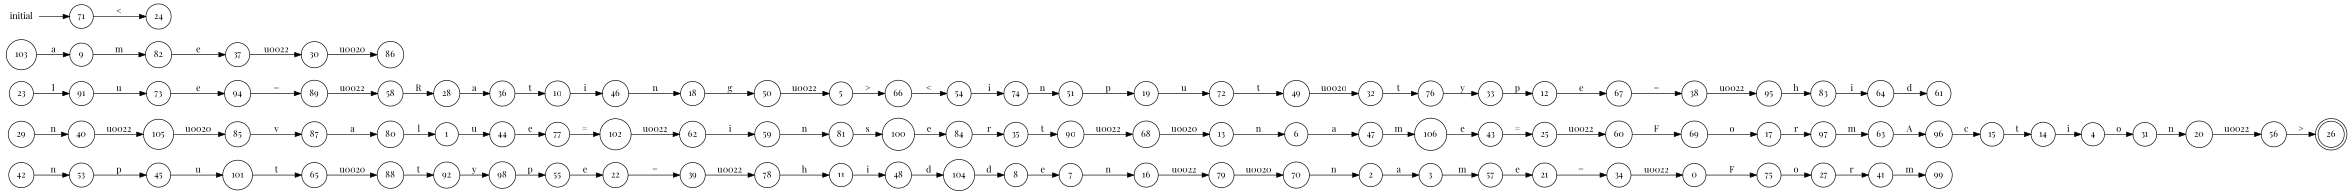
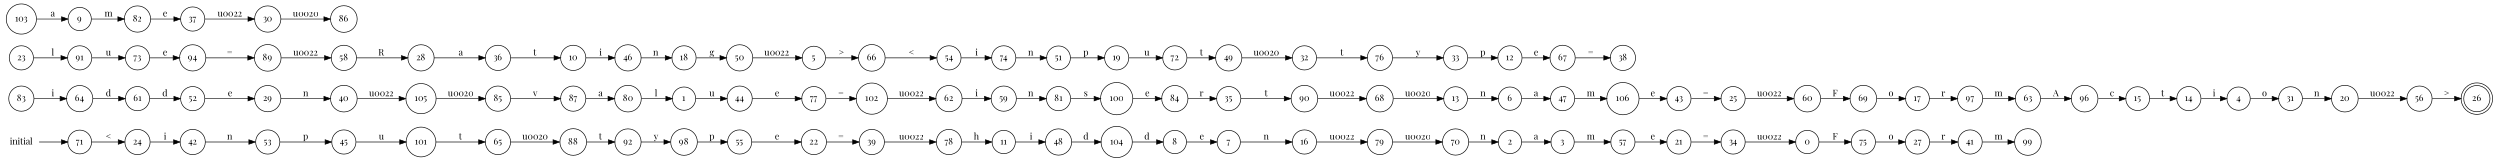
(1769, 94) -> none
none -> (193, 99)
none -> (162, 142)
